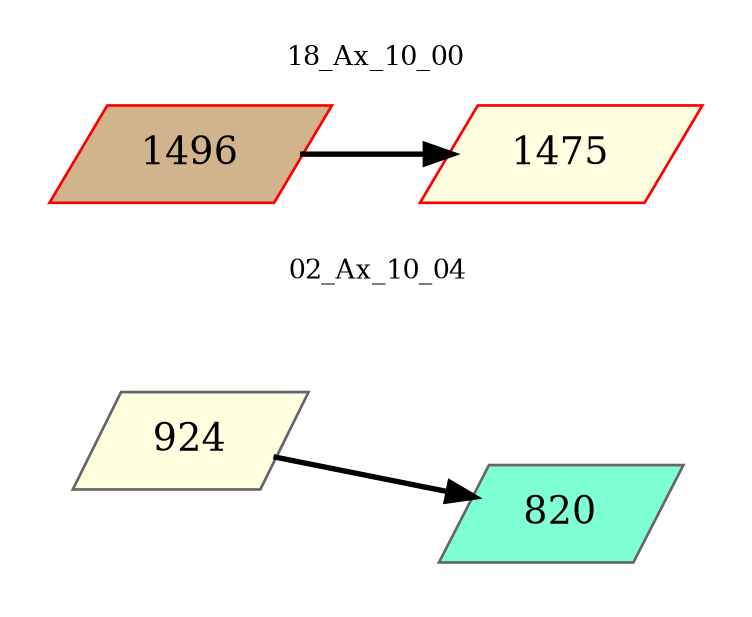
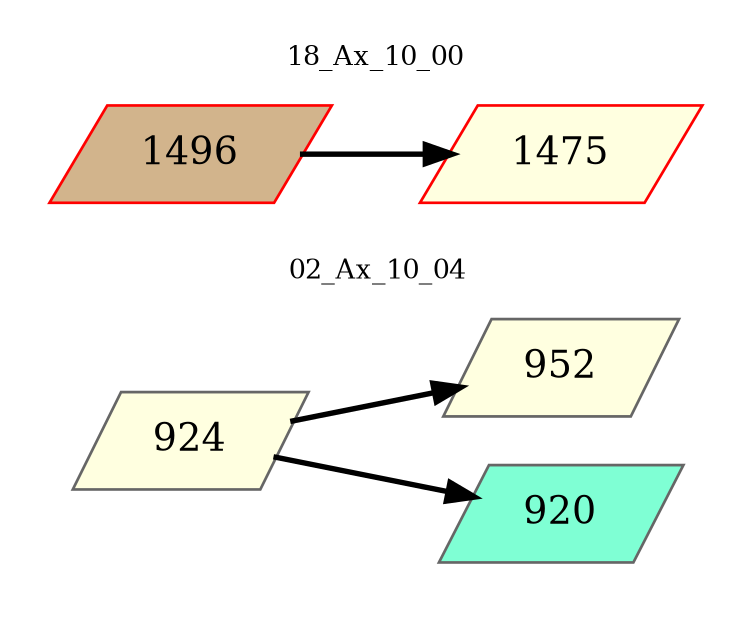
none -> (561, 368)
(561, 514) -> (561, 514)
